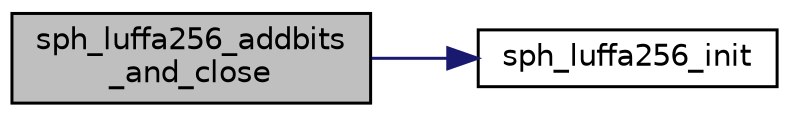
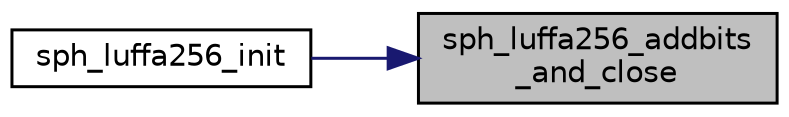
(410, 58) -> (350, 58)
